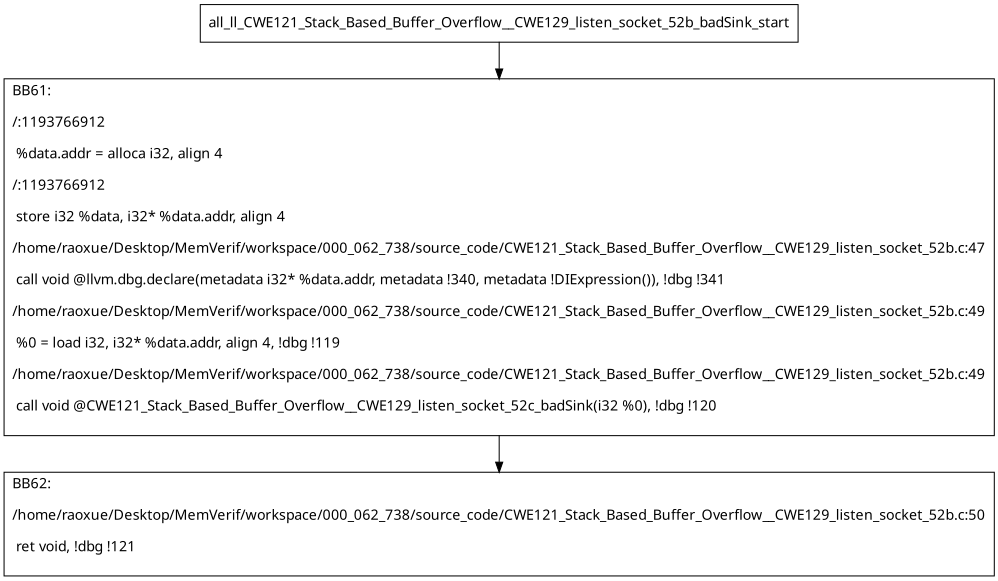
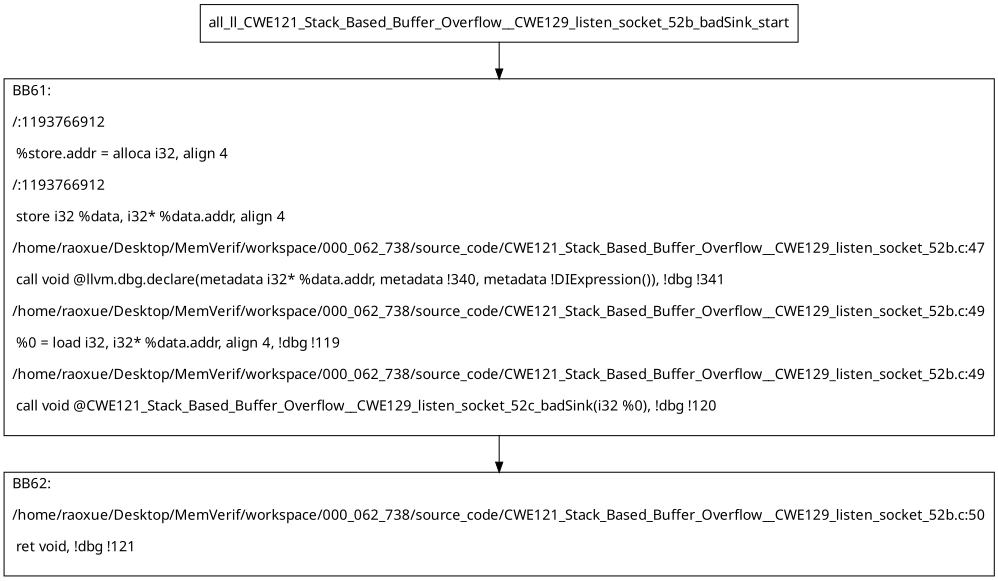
(118, 154) -> (120, 154)
